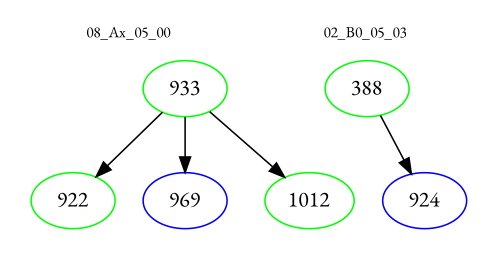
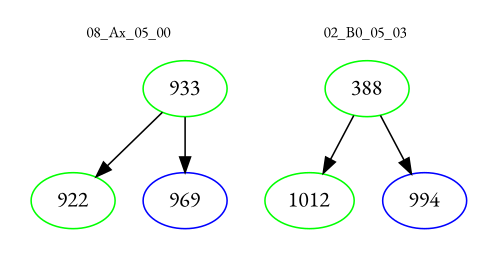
(230, 130) -> (342, 137)
(425, 201) -> (425, 201)
